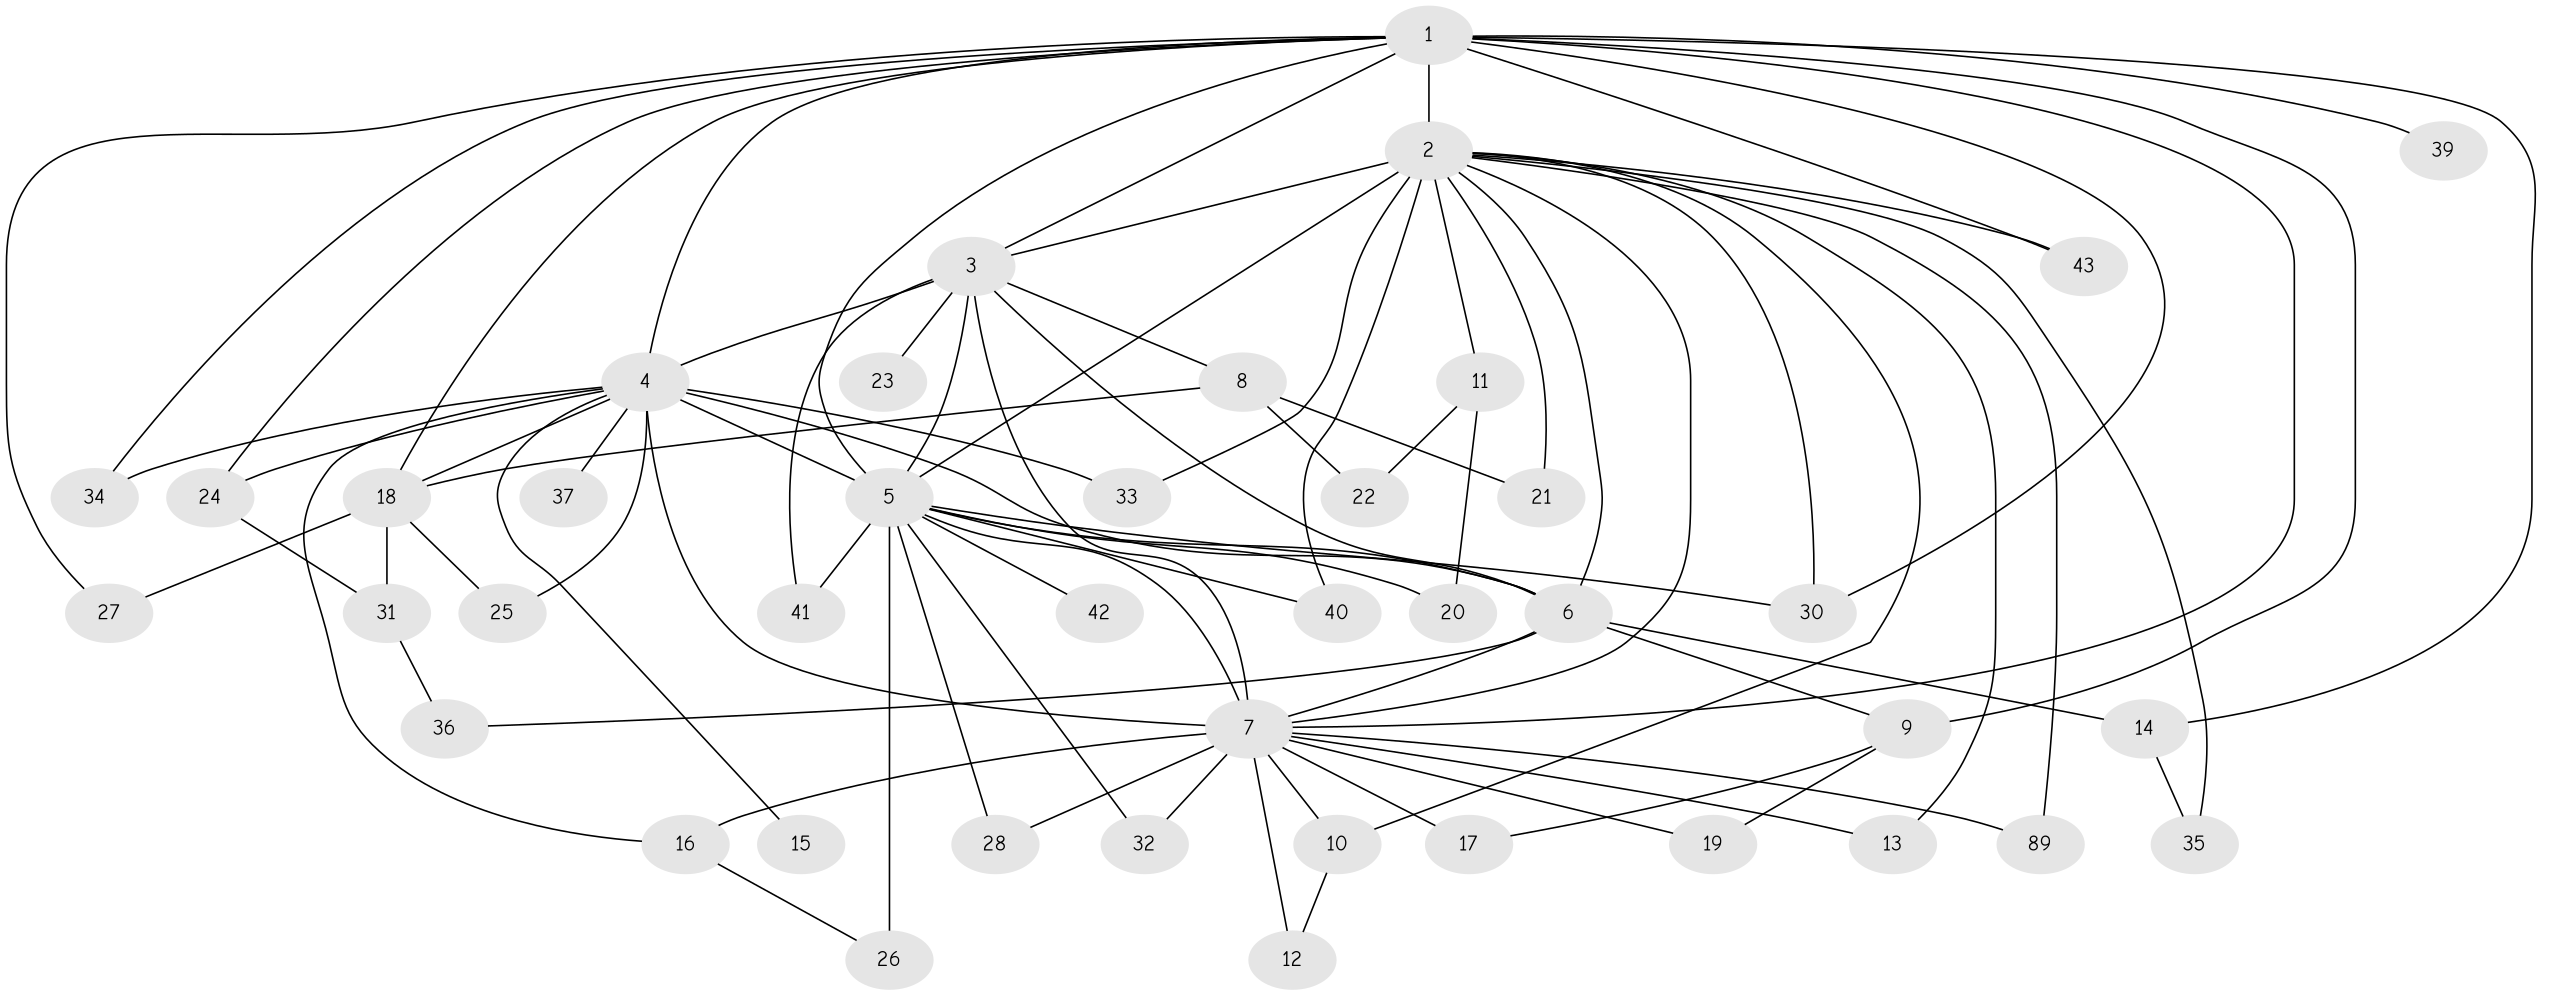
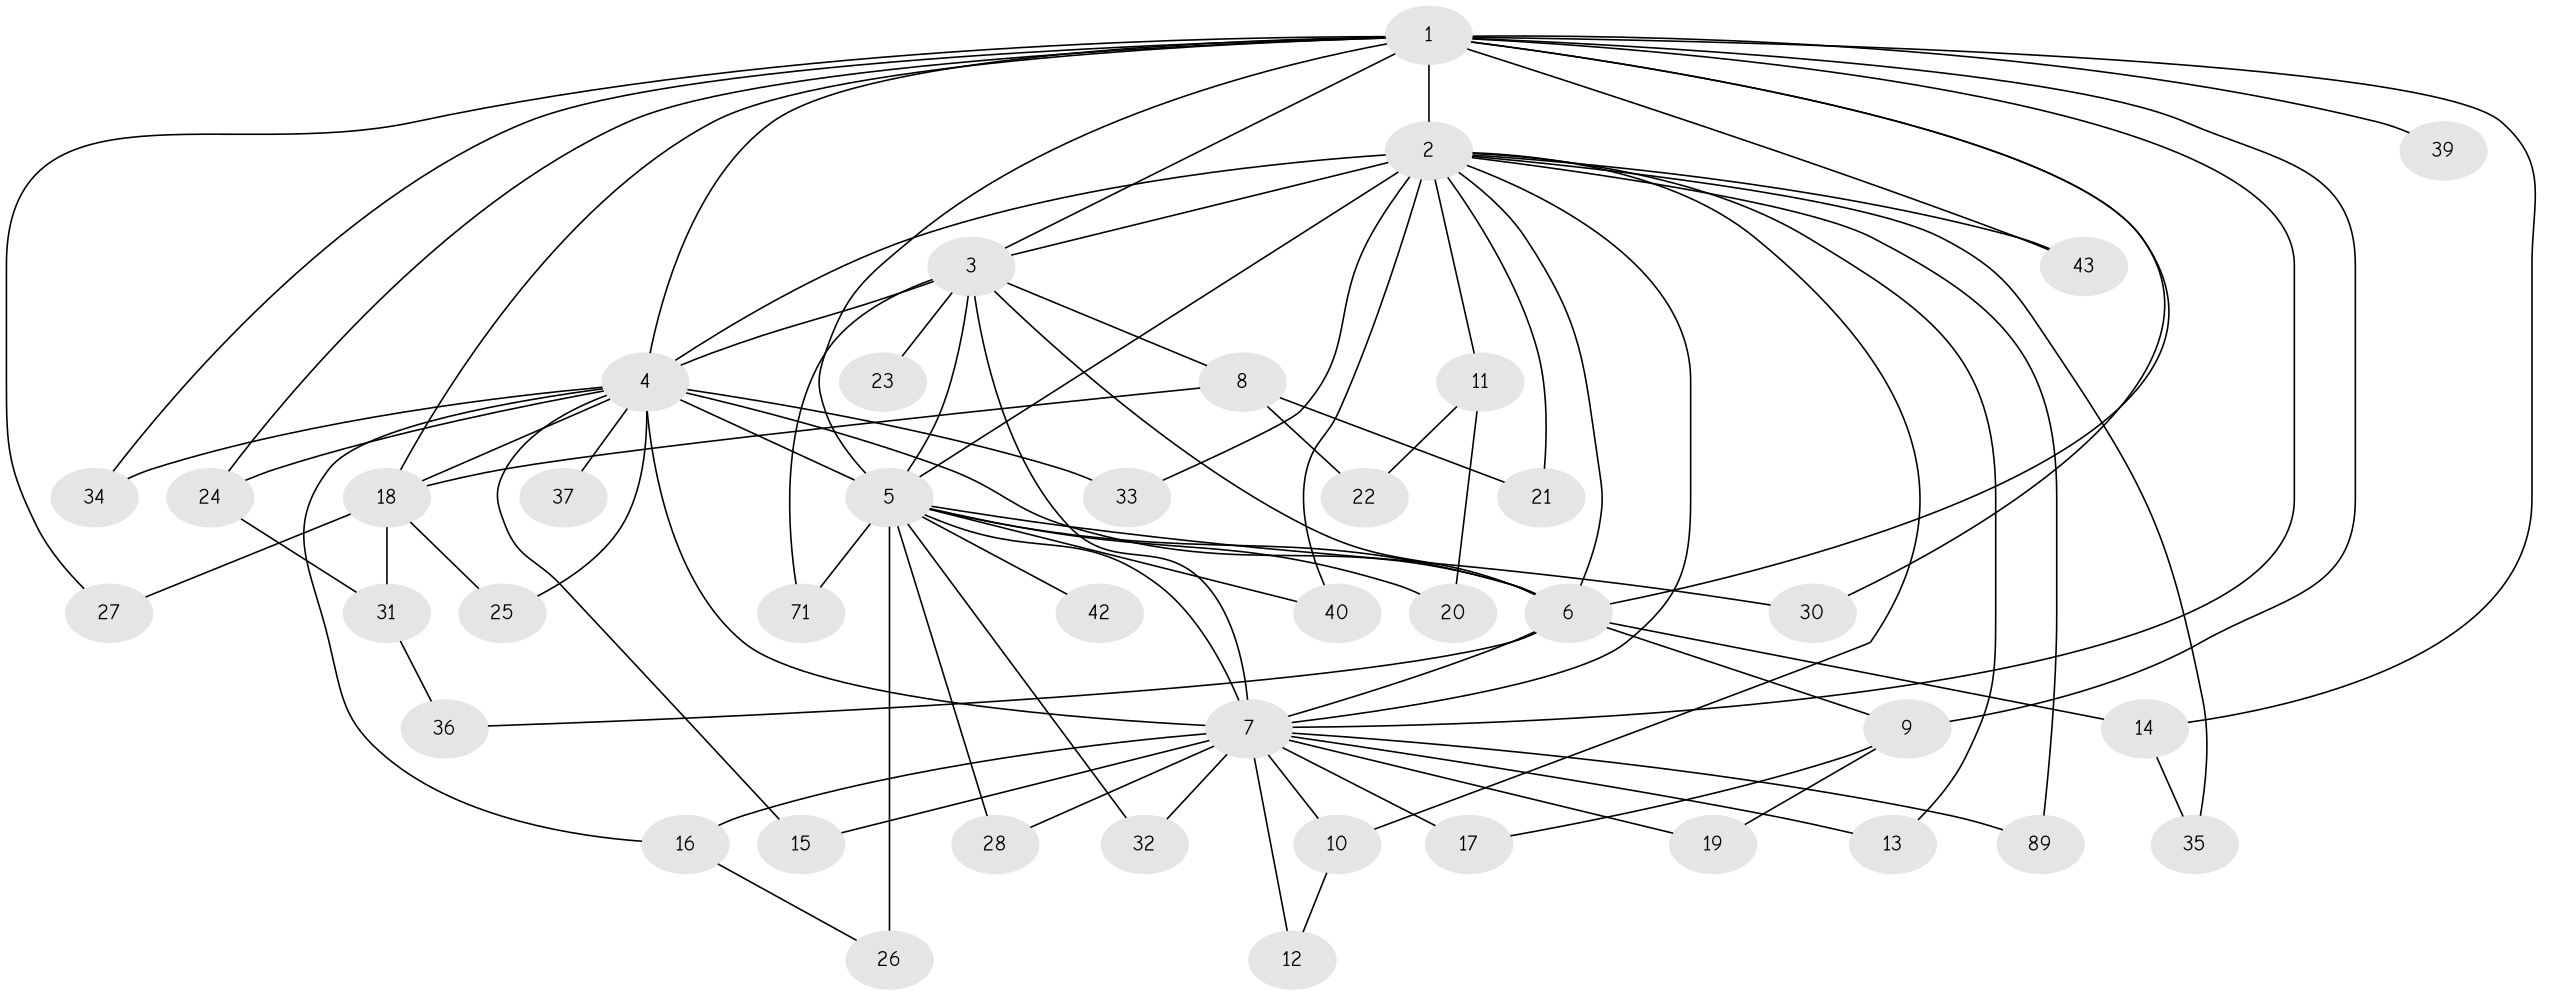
(1746, 281) -> (1015, 209)
none -> (2022, 471)
(801, 613) -> (801, 613)
none -> (1025, 787)
